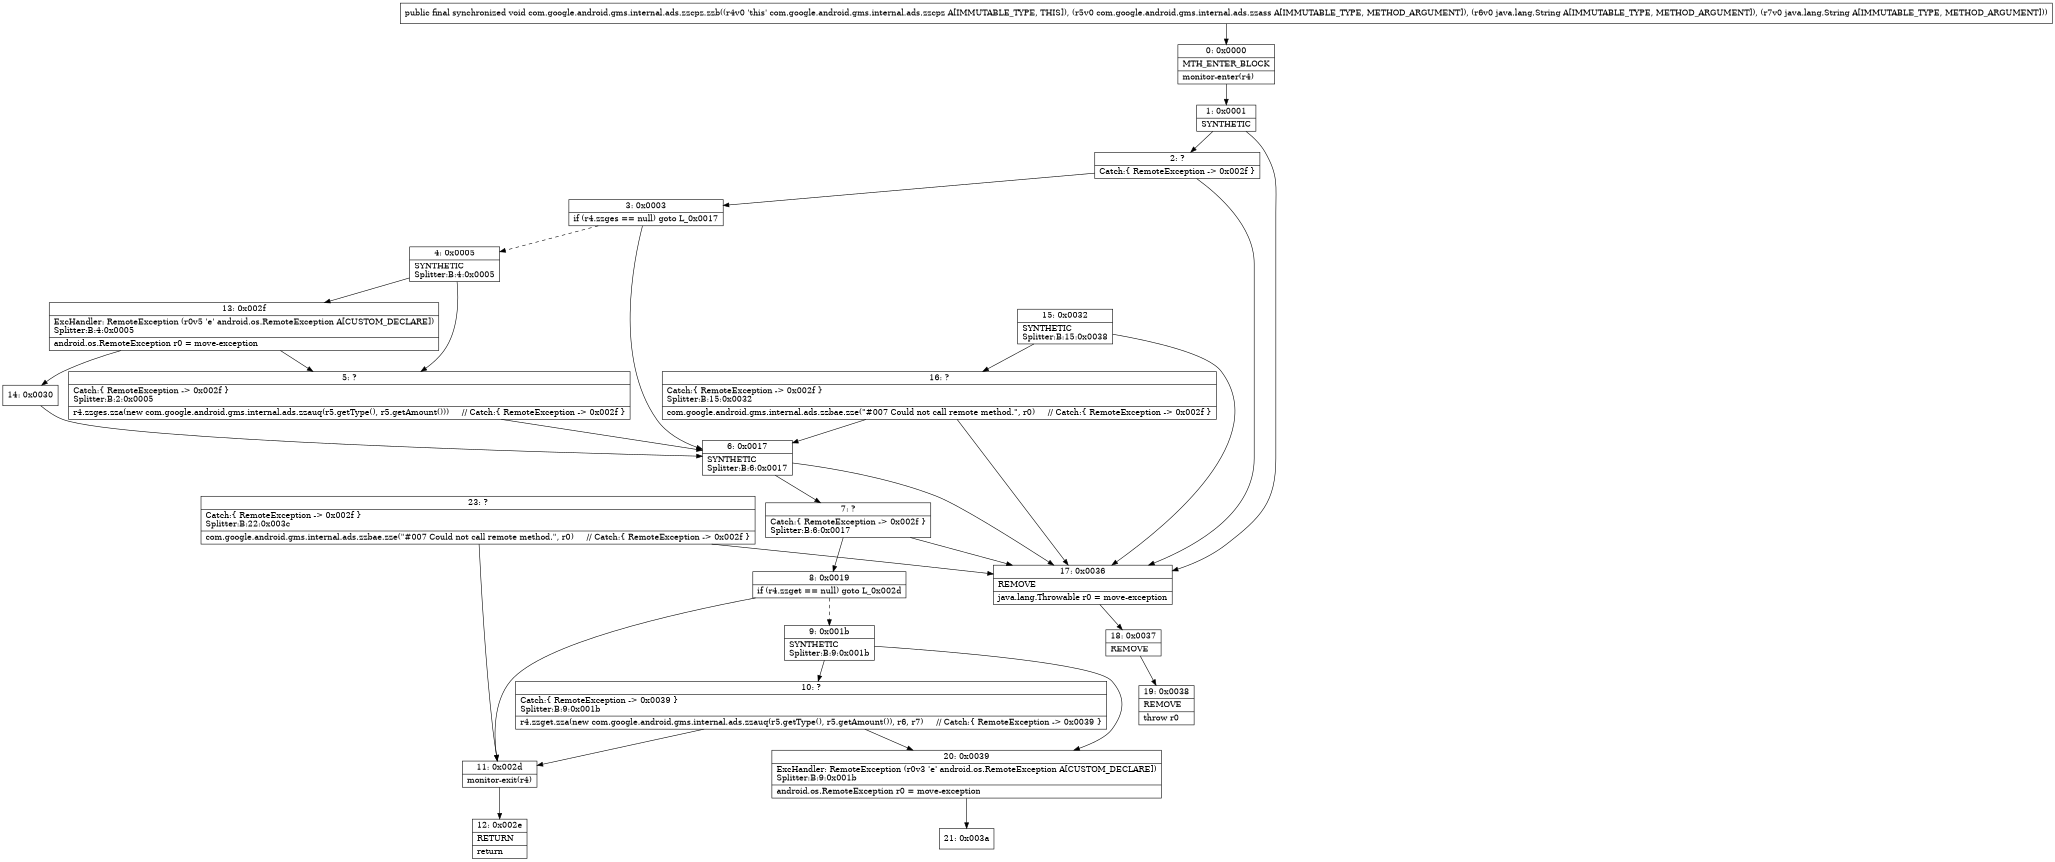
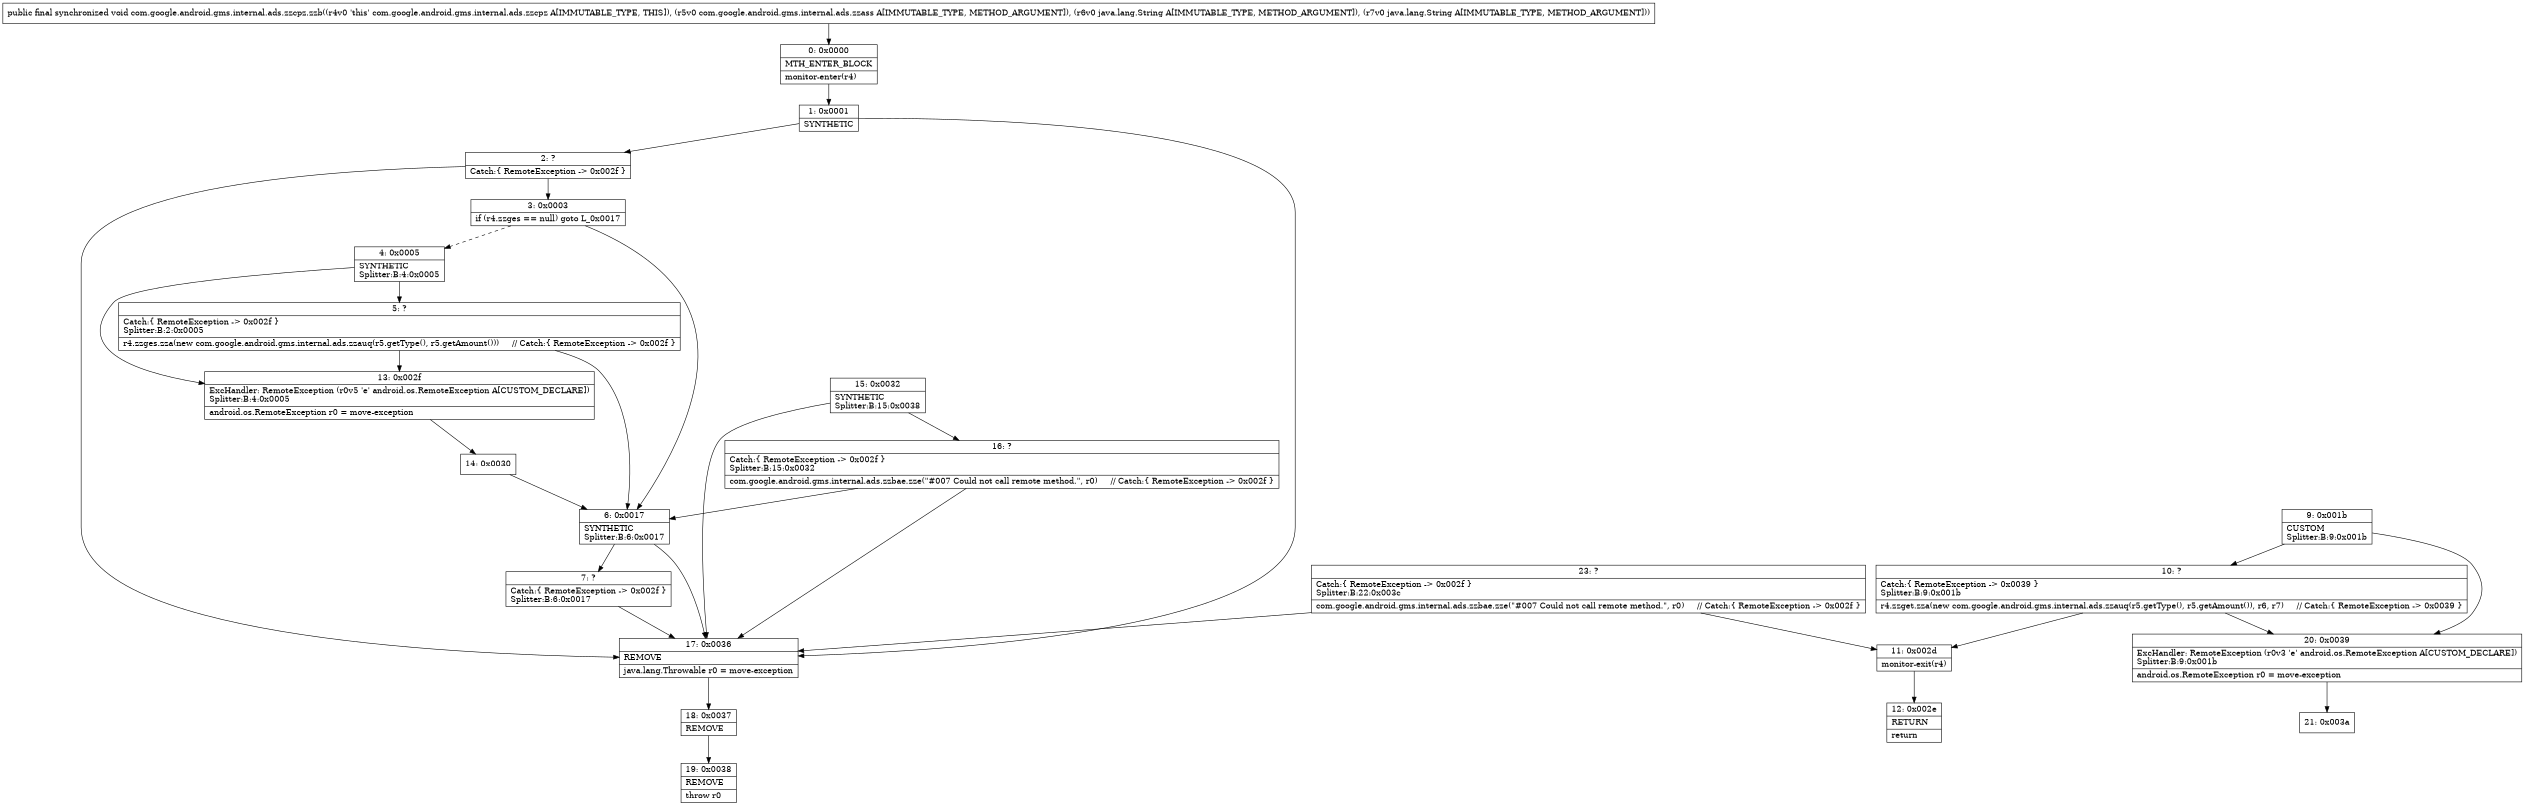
(294, 359) -> (399, 358)
(829, 585) -> none
(814, 645) -> (2306, 529)
